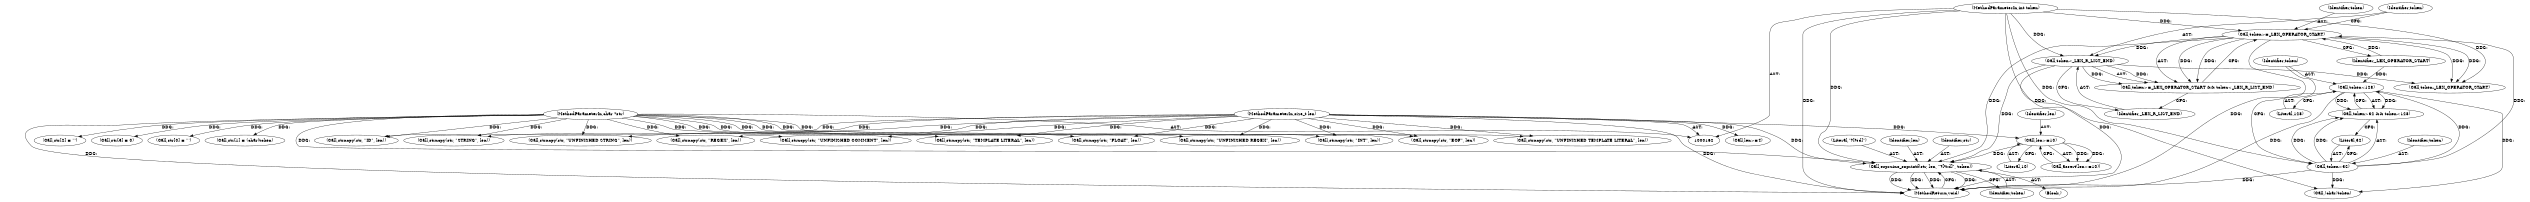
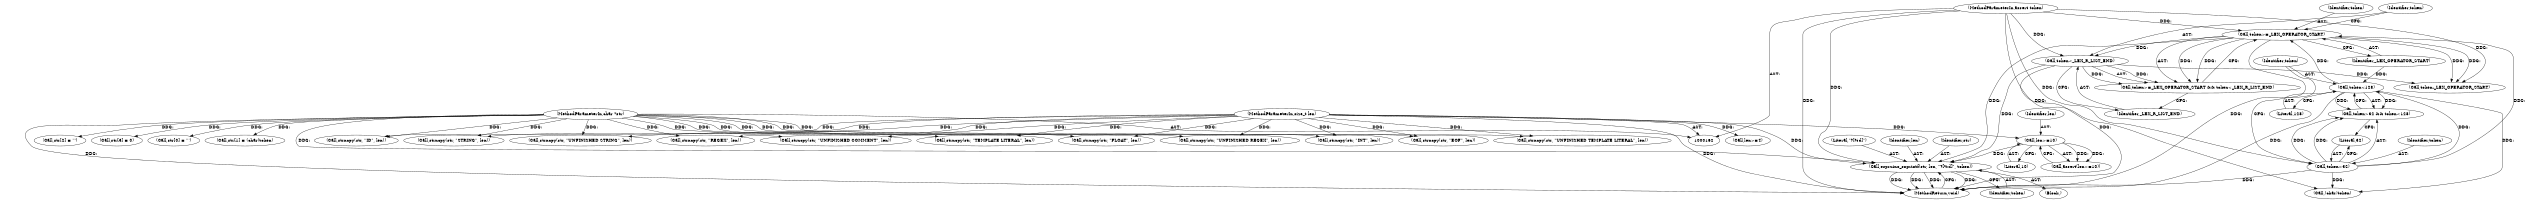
(2006, 8) -> (2006, 8)
(2375, 48) -> (2375, 48)
none -> (2316, 64)
